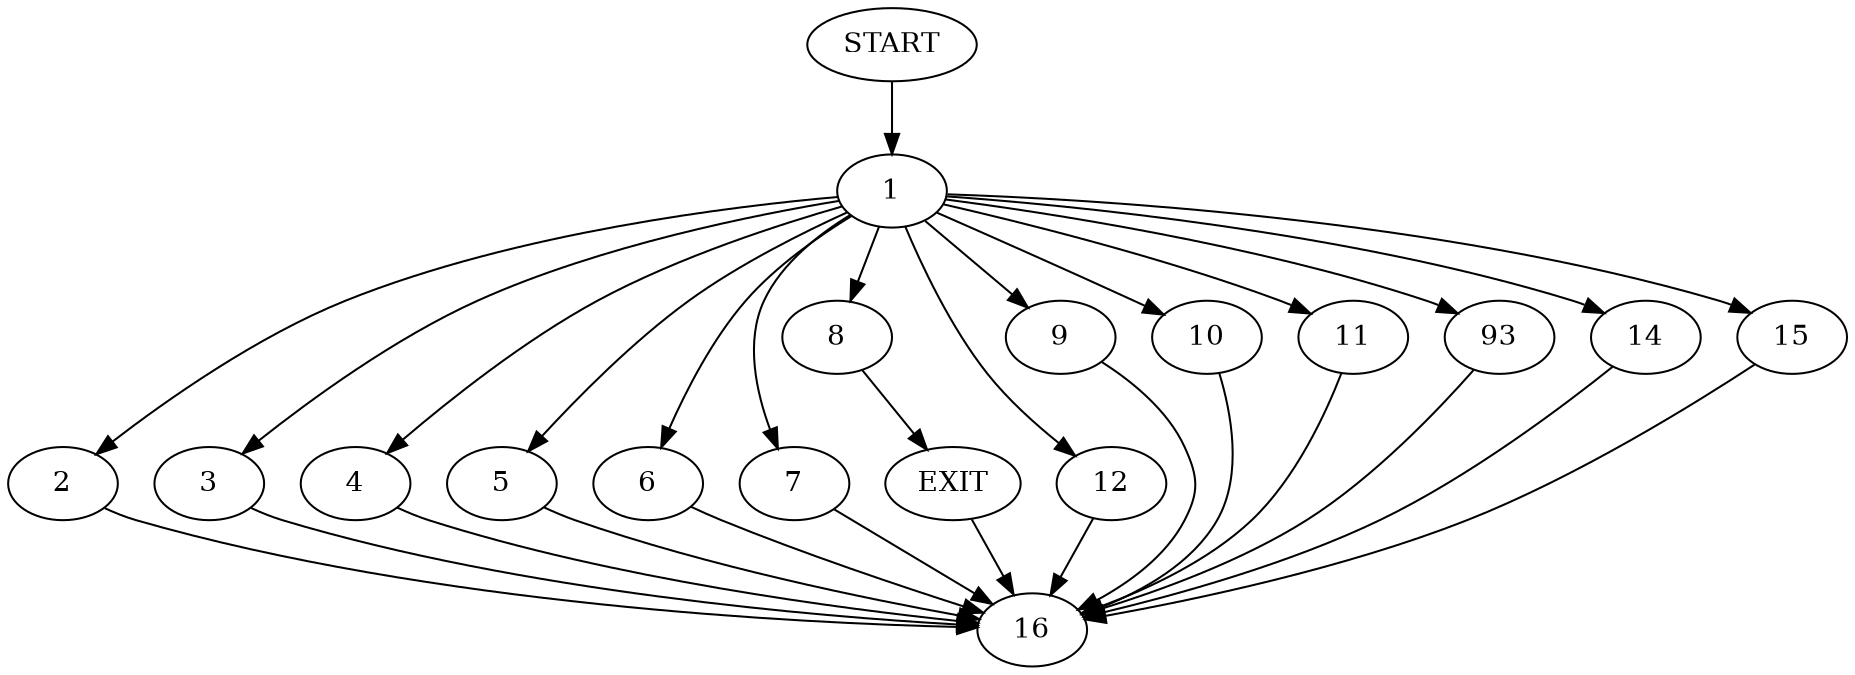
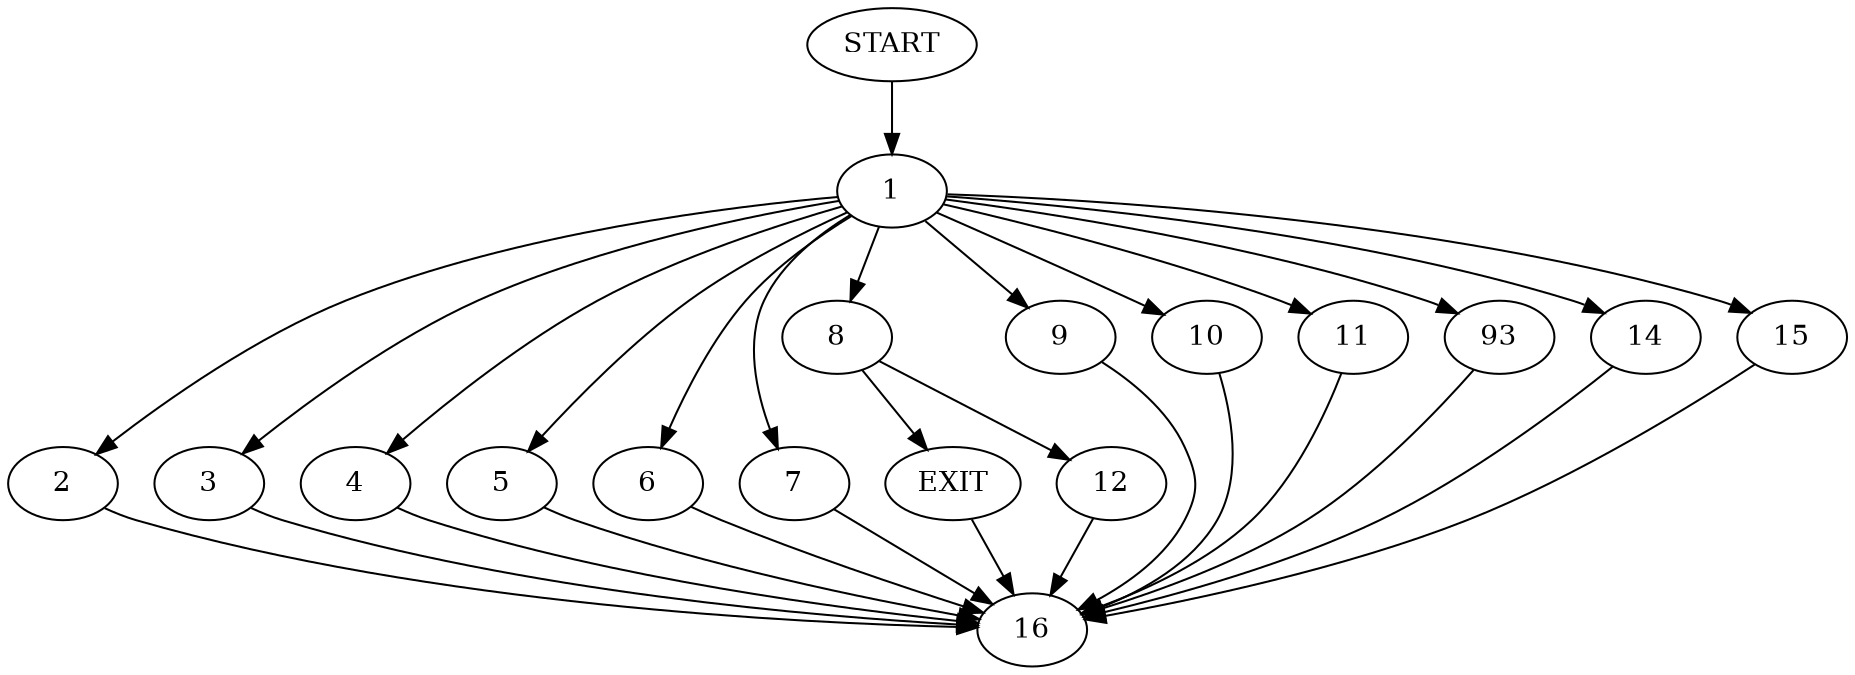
(967, 345) -> (965, 406)
